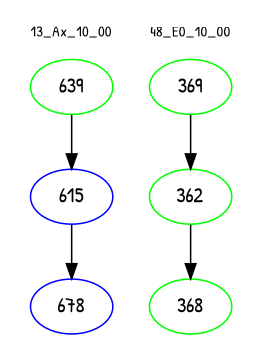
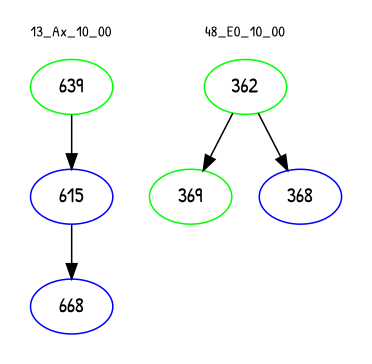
(191, 134) -> (222, 135)
(72, 307) -> (72, 307)
(191, 307) -> (300, 197)
